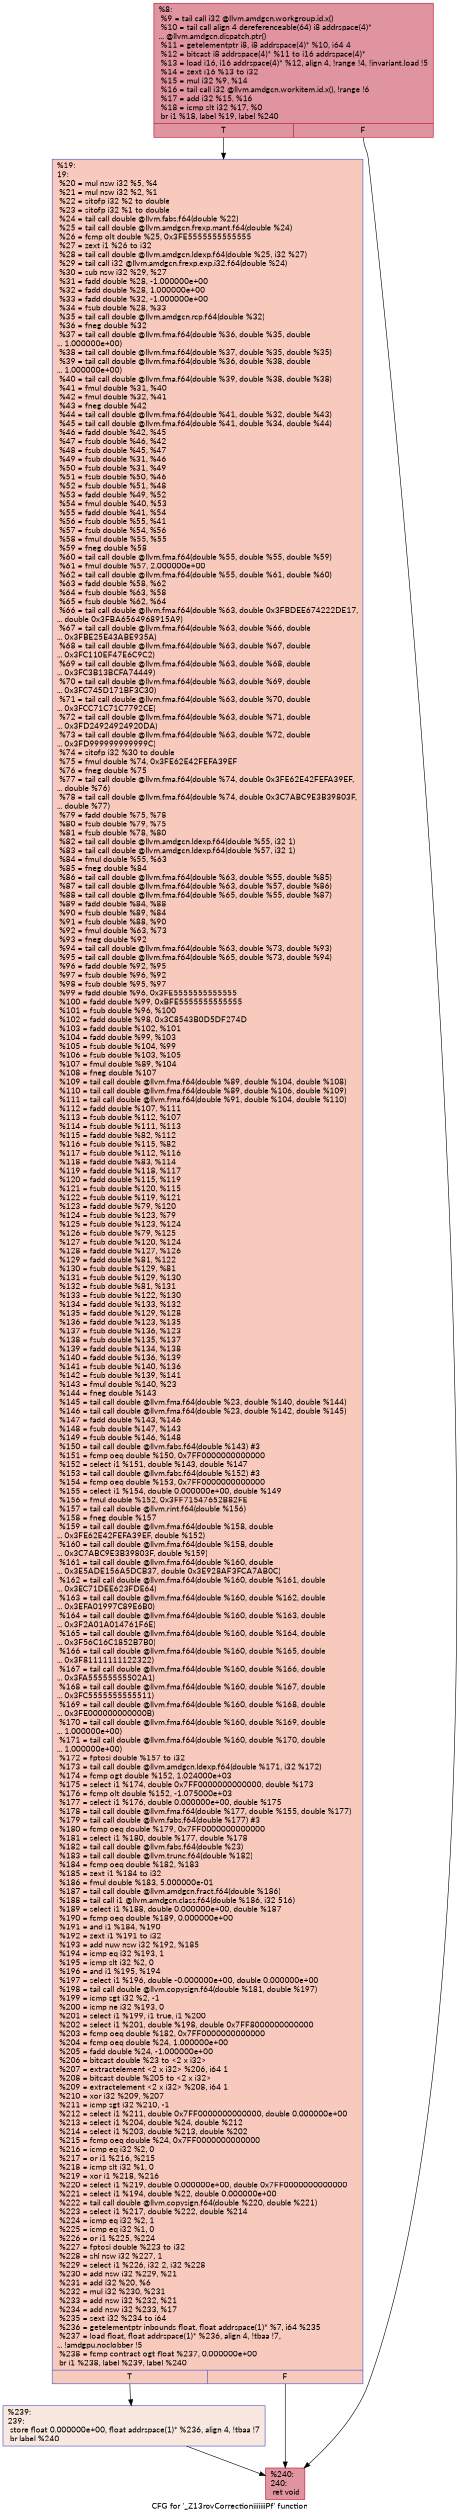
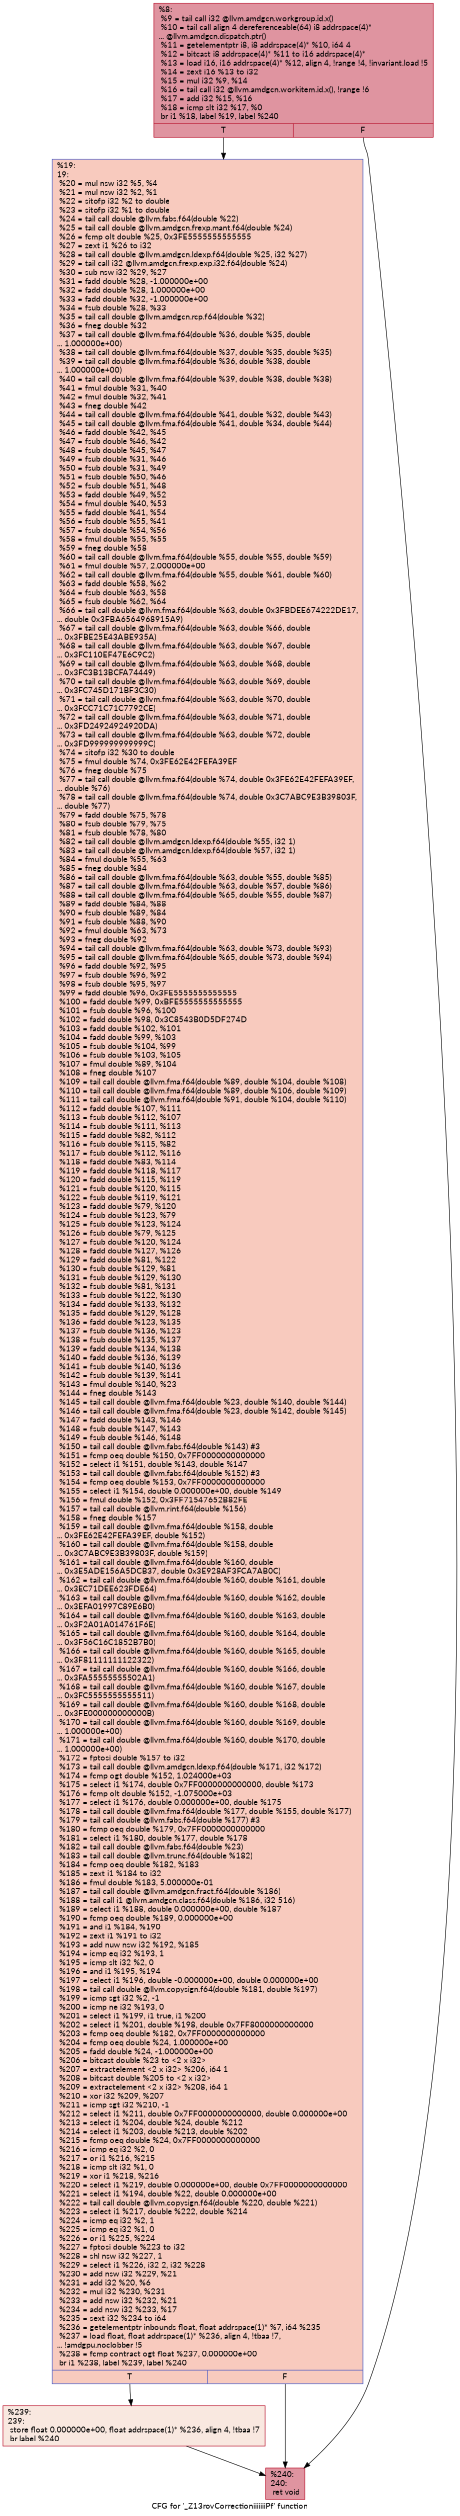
(134, 2426) -> (134, 2426)
